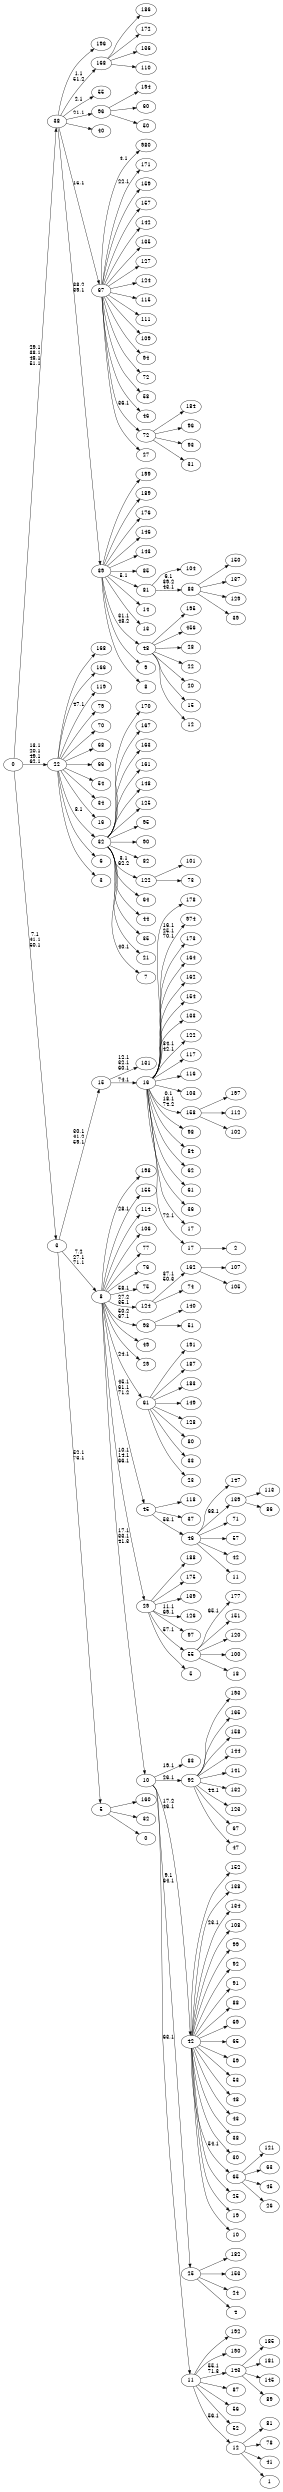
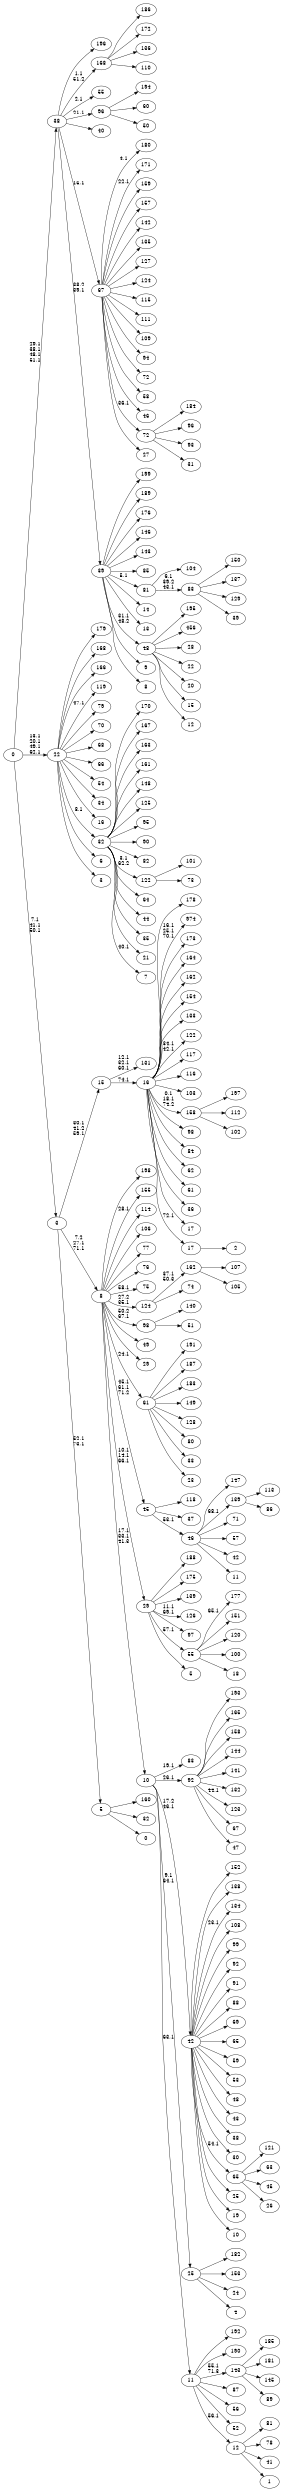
(146, 145) -> (146, 145)
none -> (101, 629)
